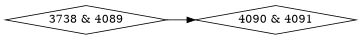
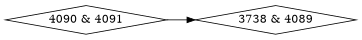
(177, 20) -> (177, 20)
